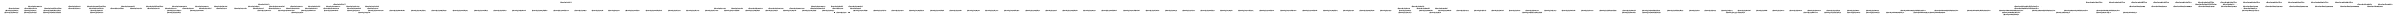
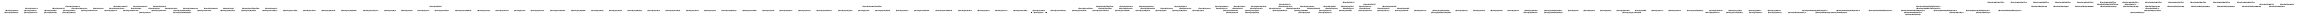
none -> (31, 9)
none -> (520, 11)
